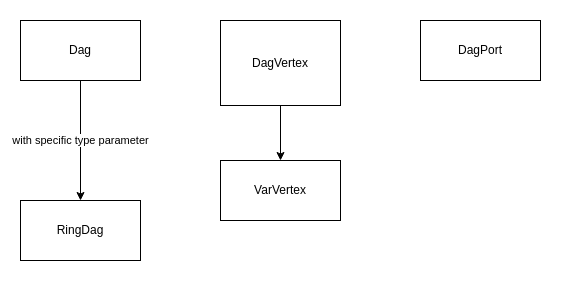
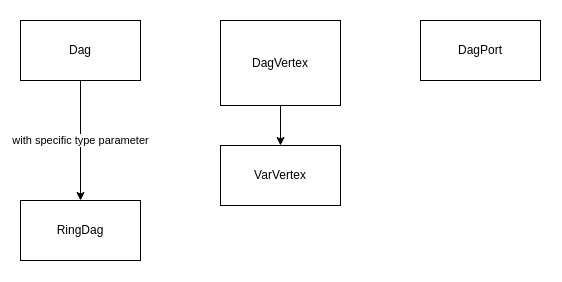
(281, 191) -> (281, 176)
